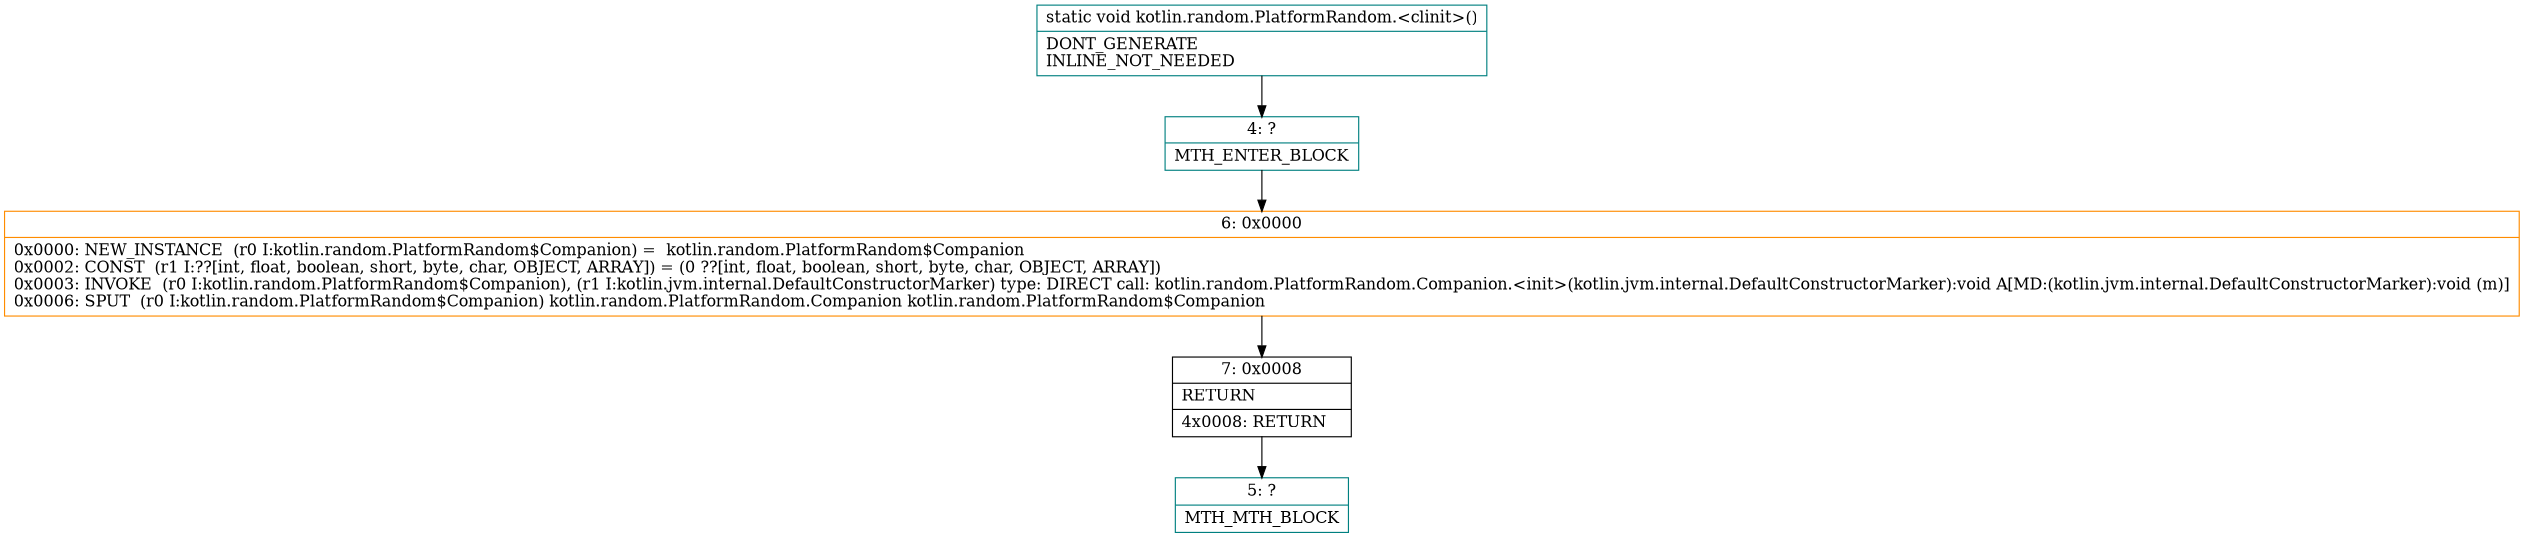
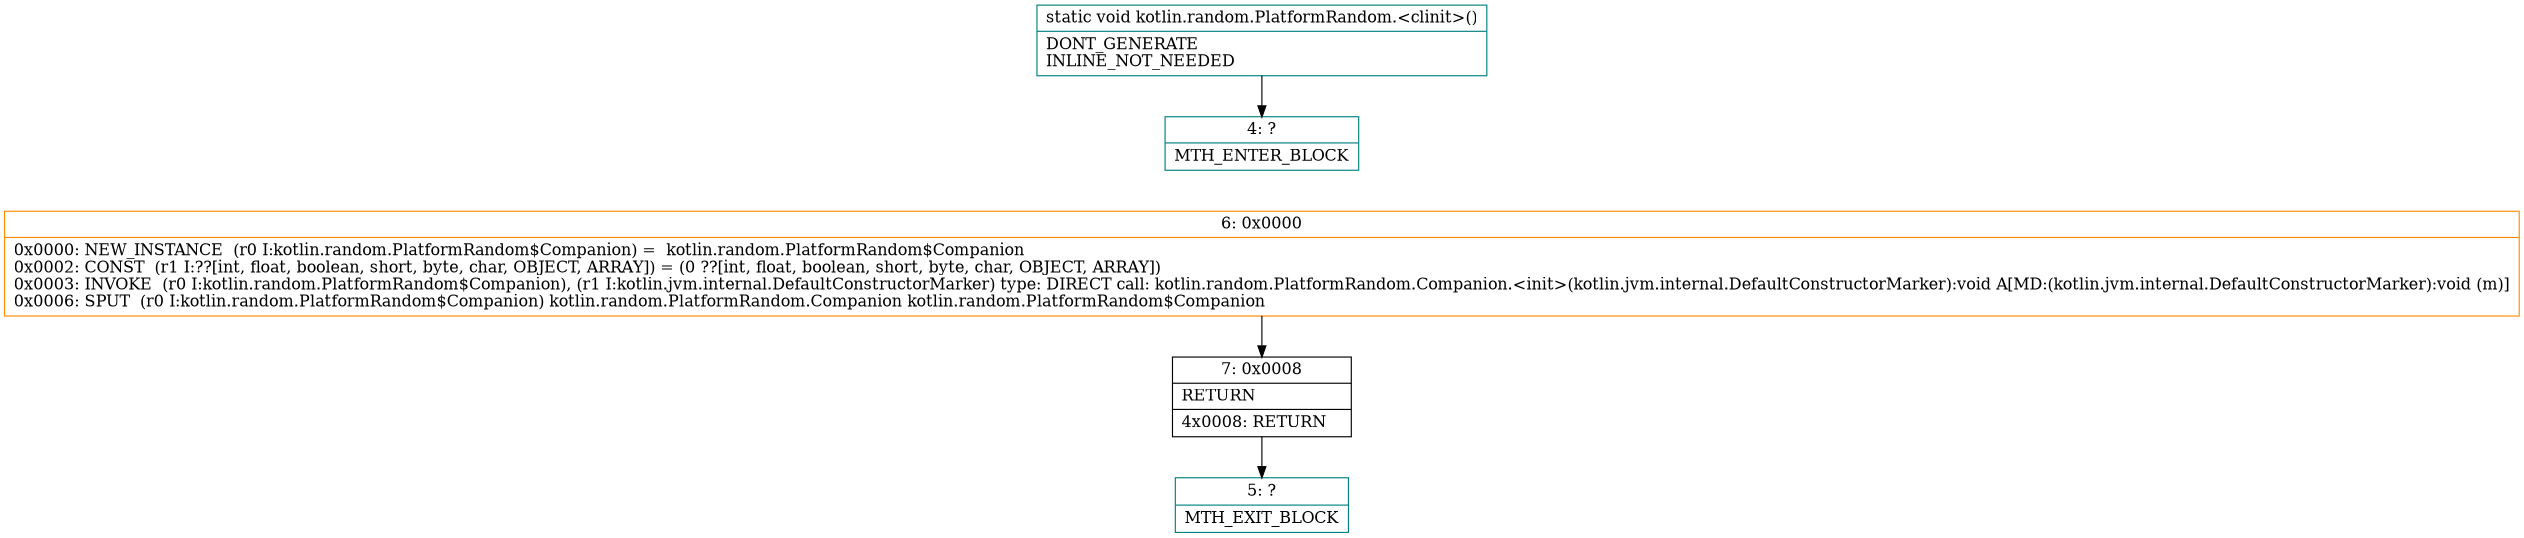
(1262, 185) -> none
(1262, 518) -> (1262, 518)
